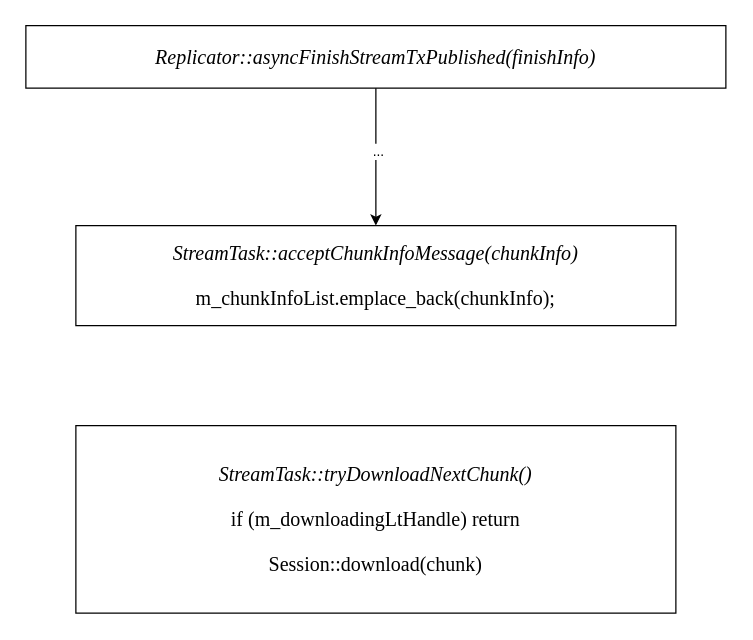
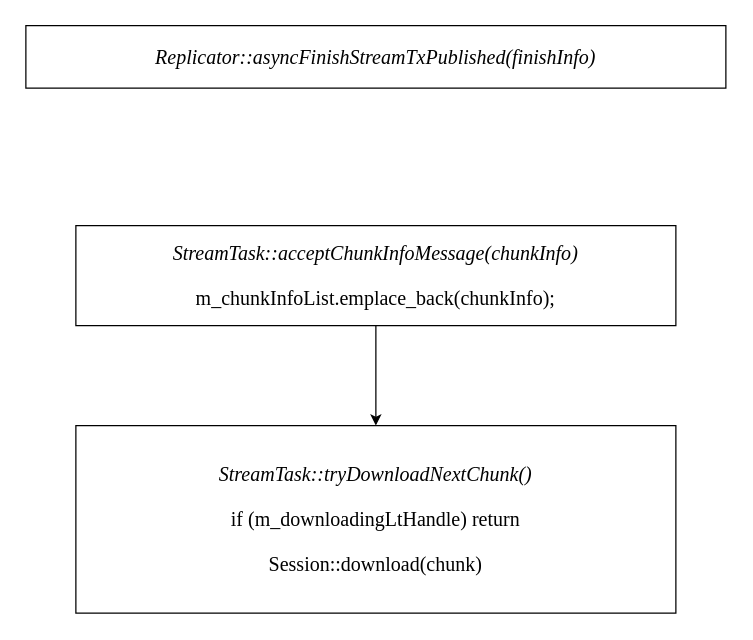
(376, 152) -> none
none -> (376, 372)
